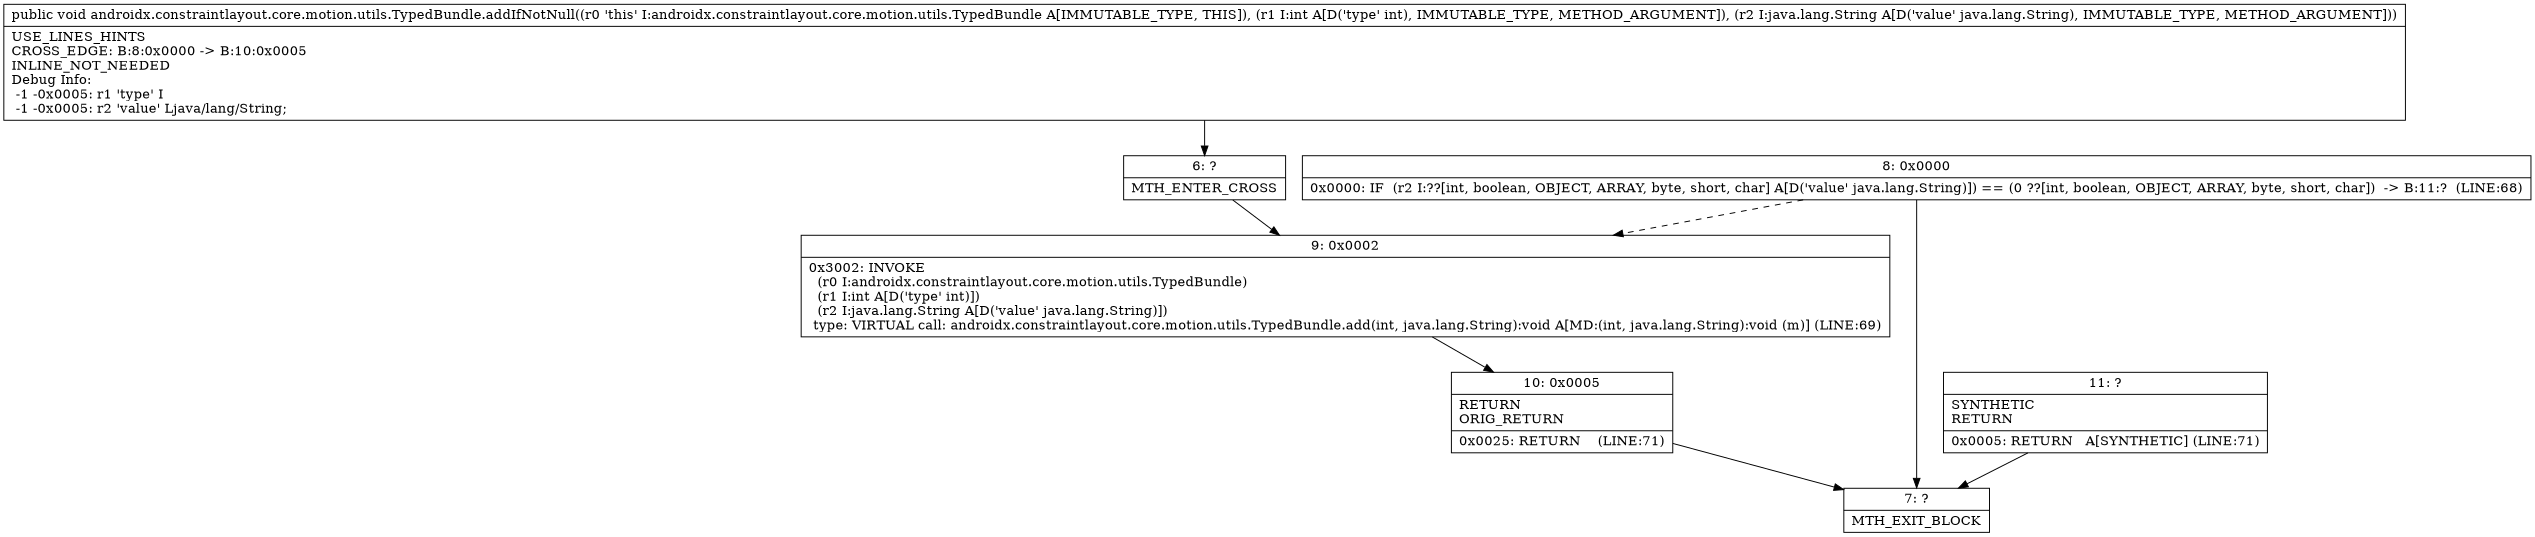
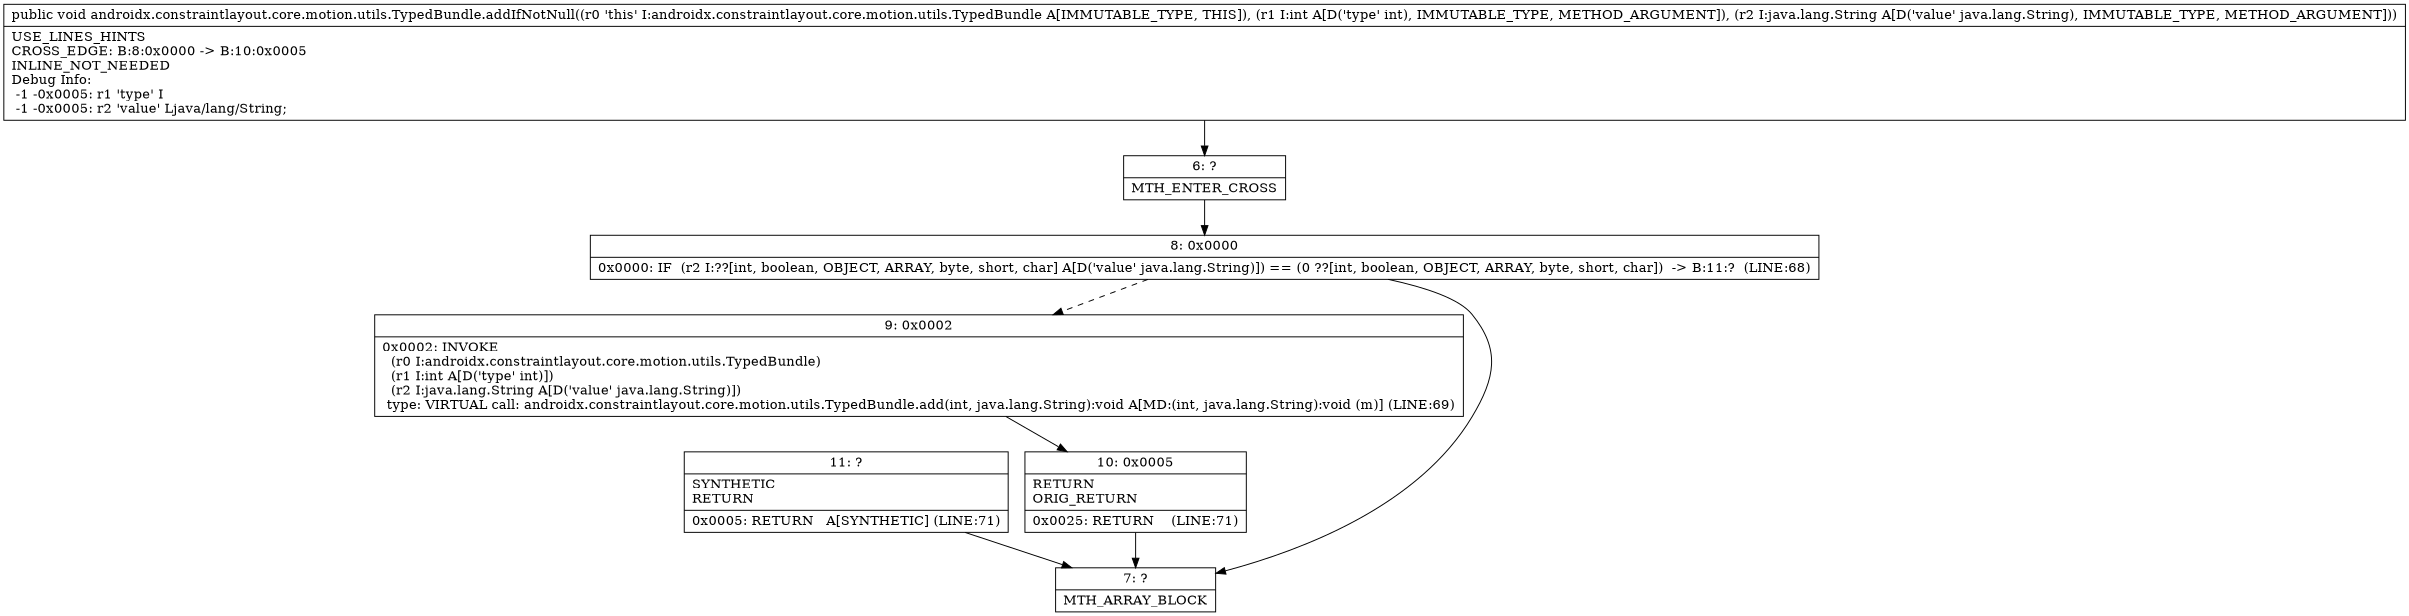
(1252, 215) -> (1205, 213)
(872, 268) -> (445, 347)
(1917, 521) -> (1136, 600)
